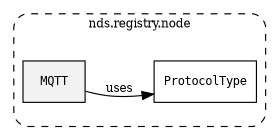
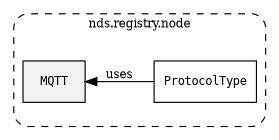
(113, 96) -> (126, 82)
